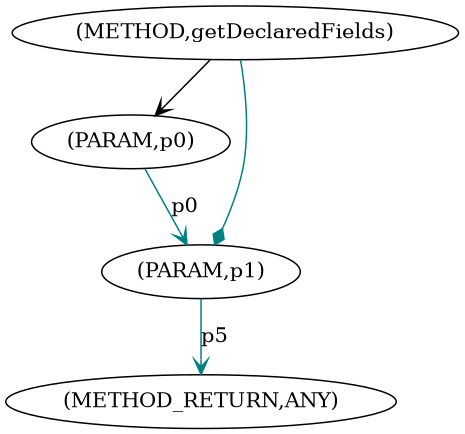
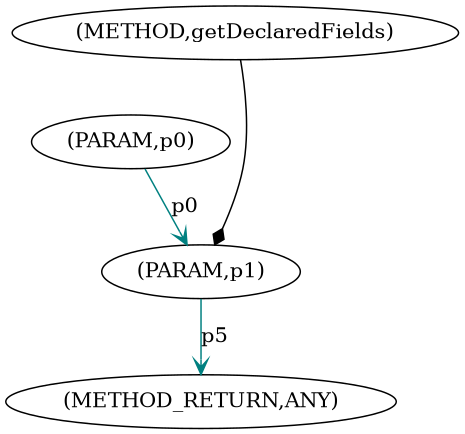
(188, 82) -> none
(246, 146) -> (246, 146)
